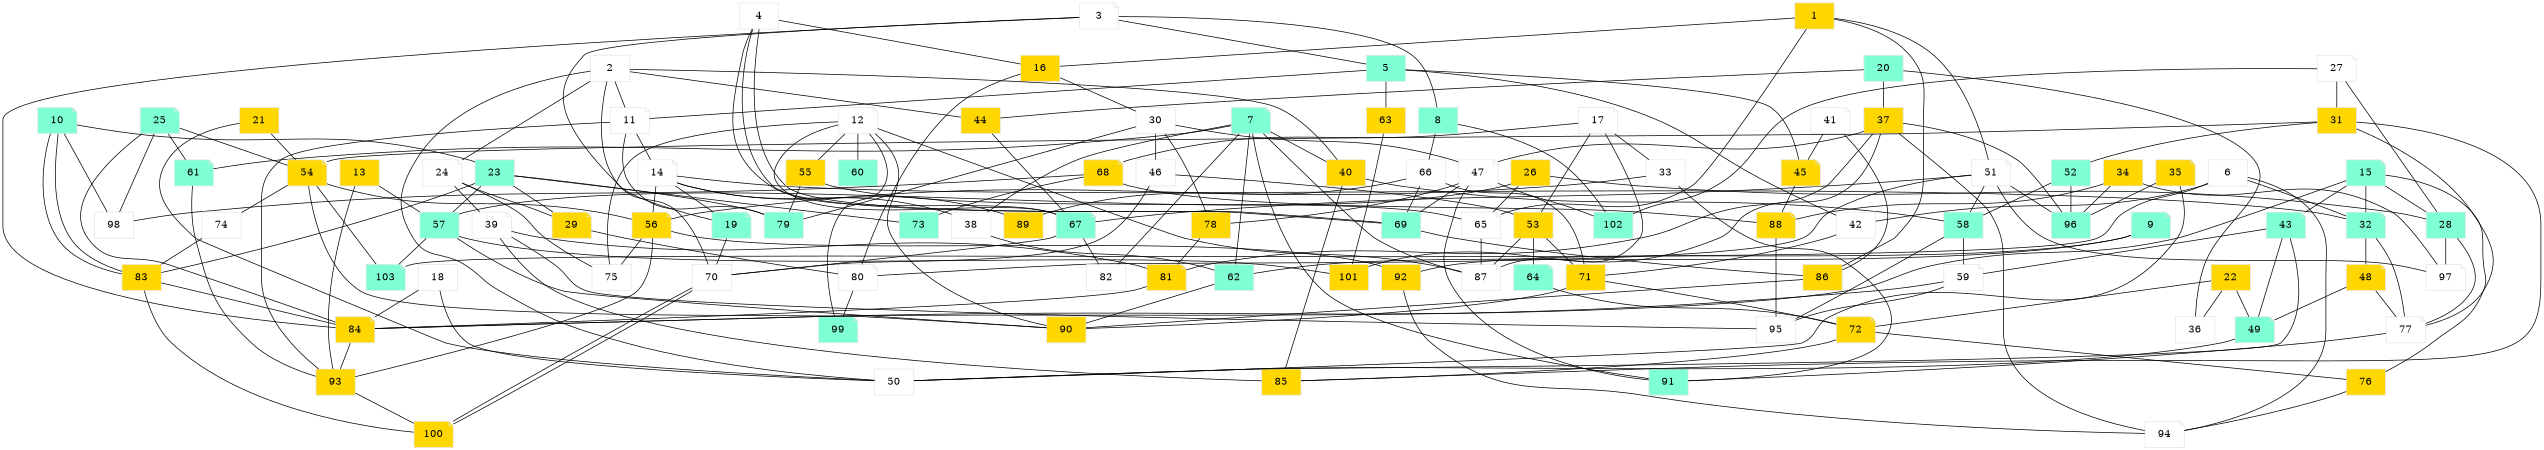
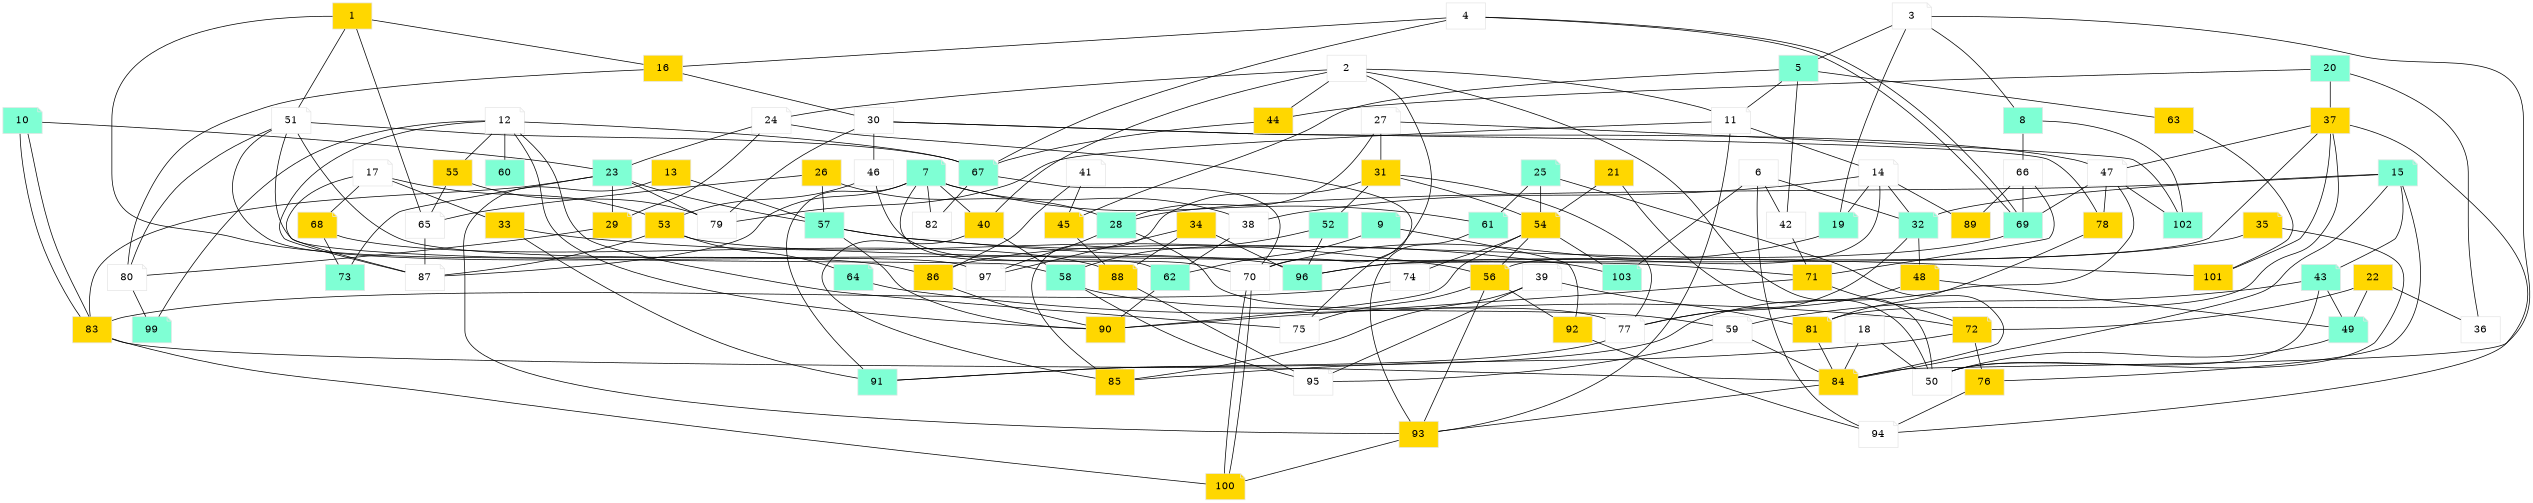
(1666, 173) -> (505, 225)
(467, 199) -> (692, 145)
(114, 225) -> none
(784, 225) -> (717, 225)
